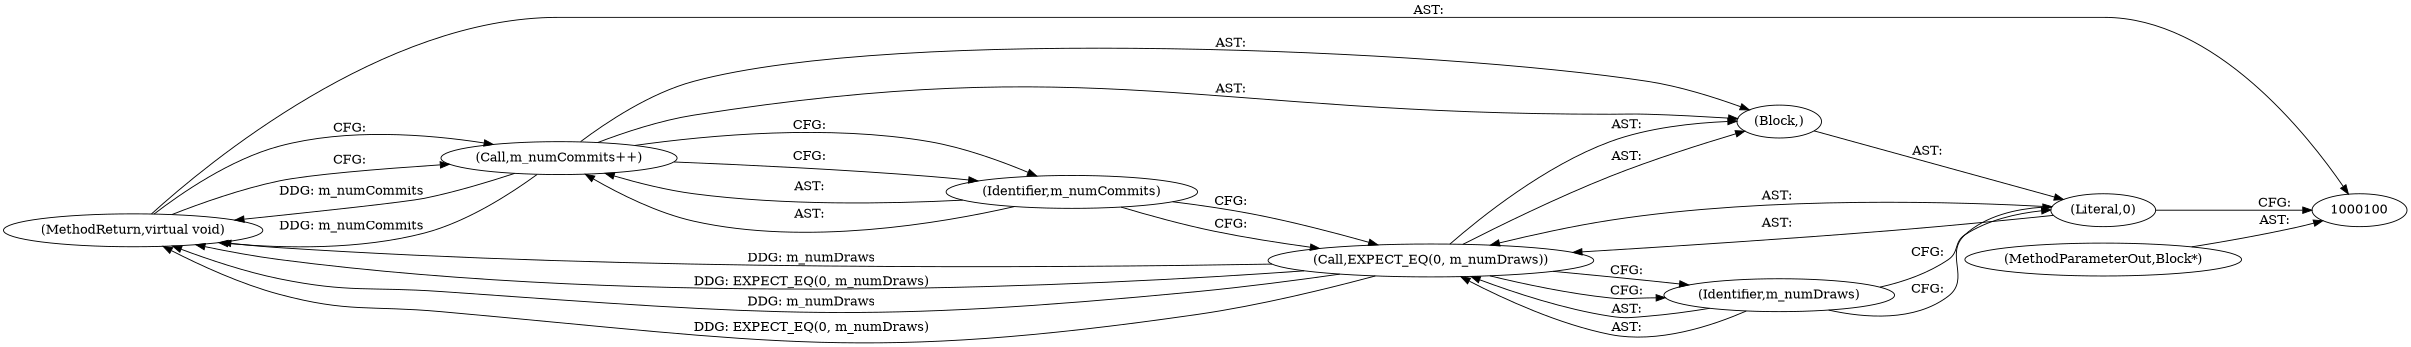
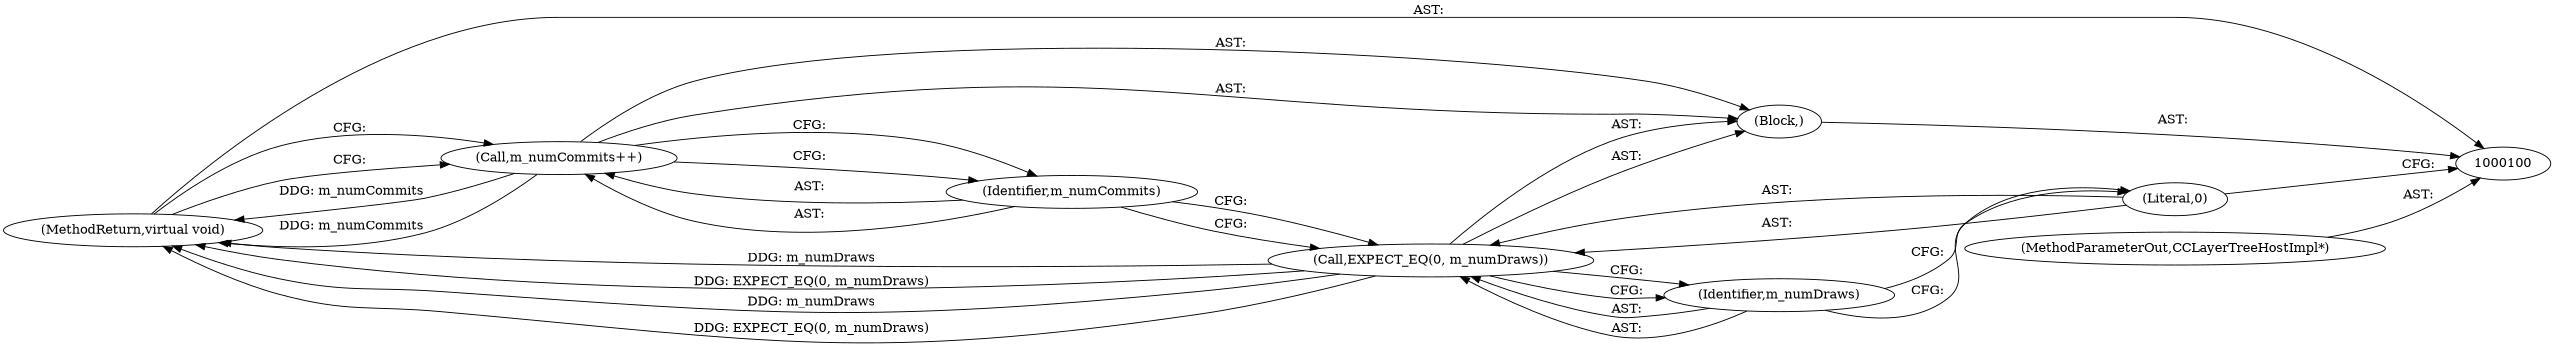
(1934, 164) -> (2136, 133)
(2103, 260) -> (2175, 249)
